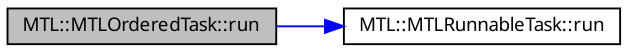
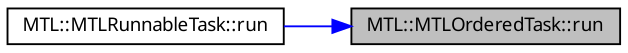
(301, 26) -> (308, 26)
